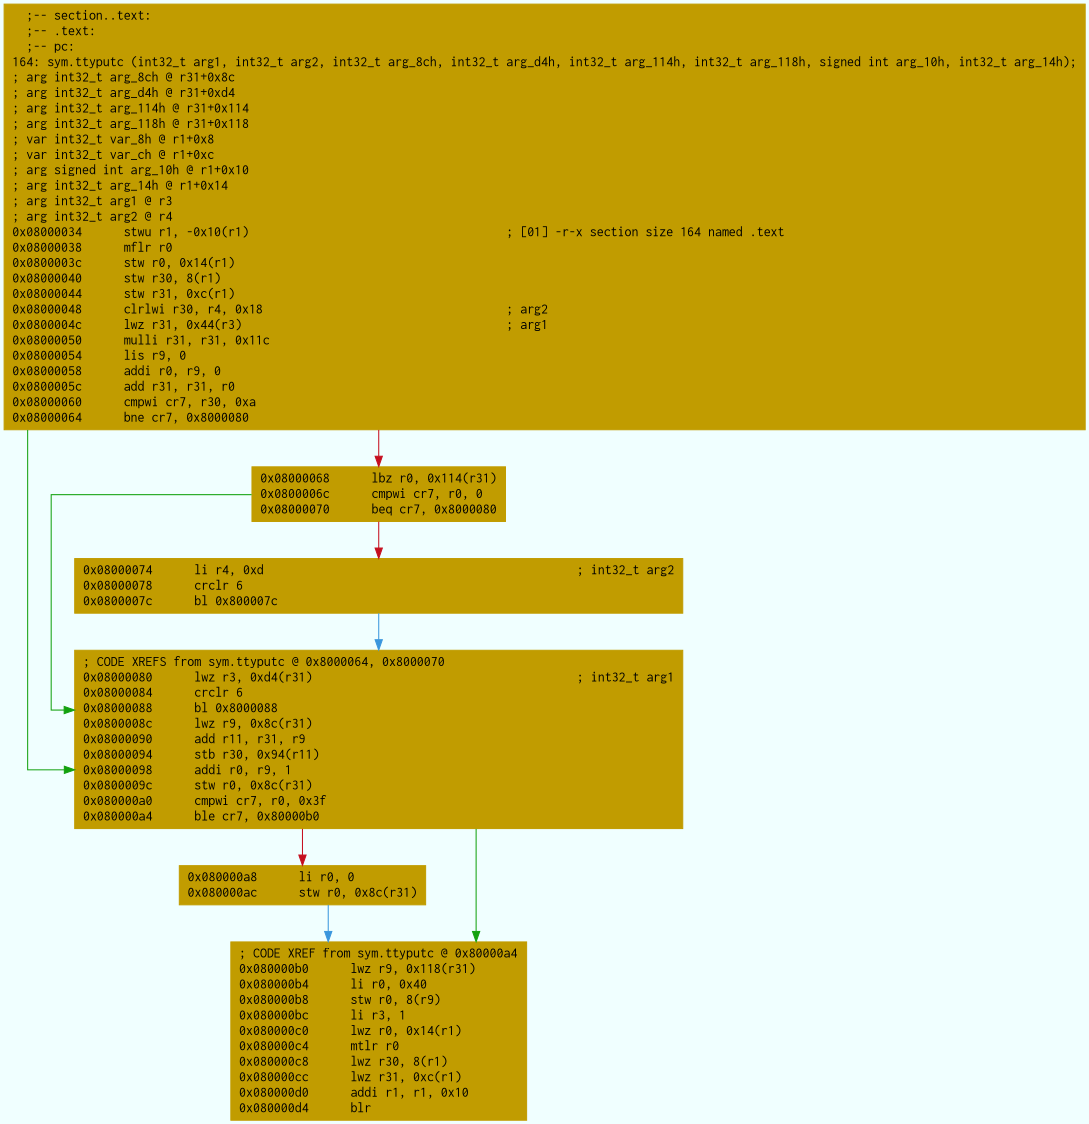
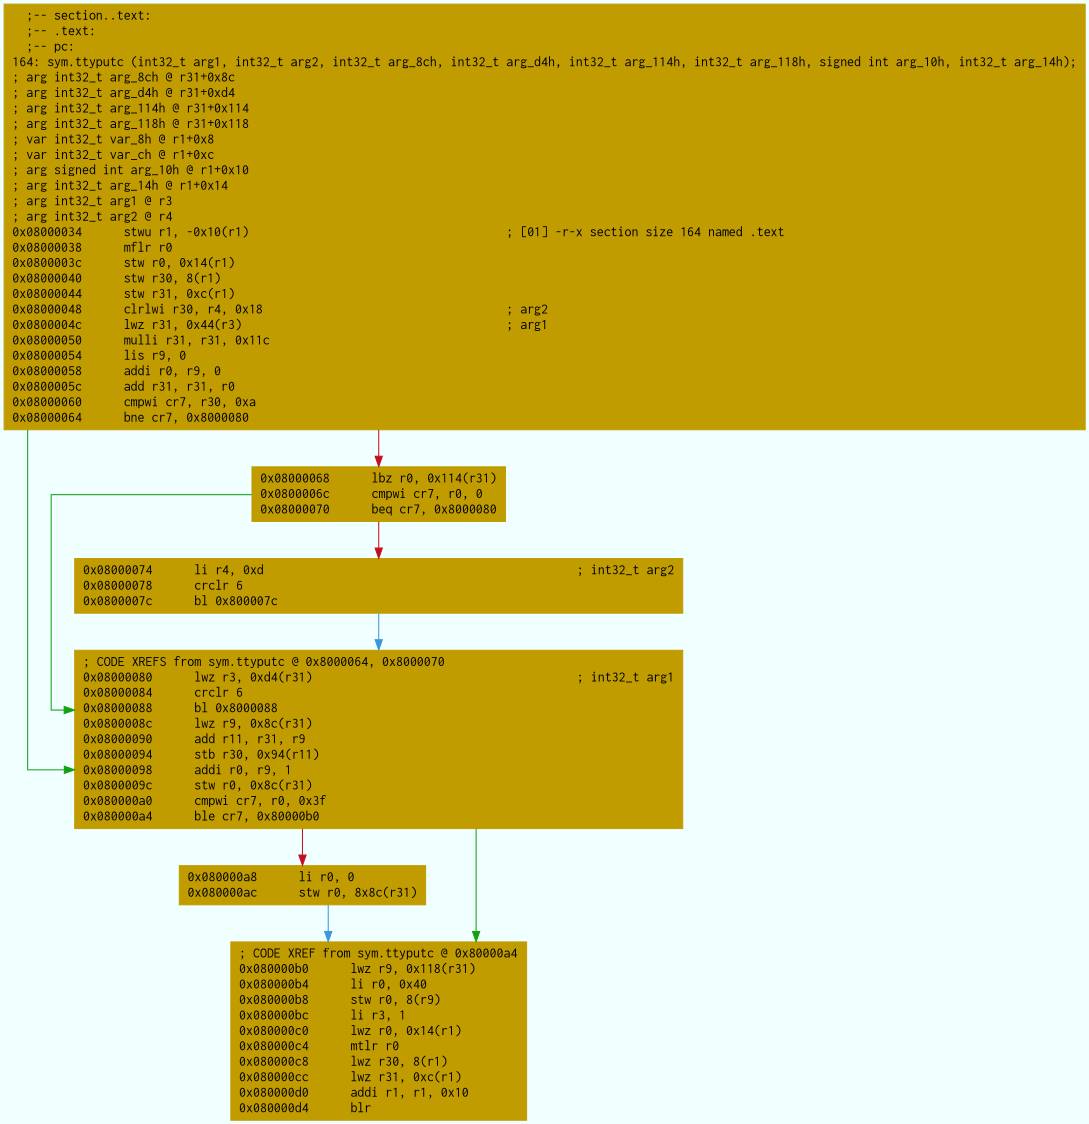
(302, 885) -> (302, 885)
